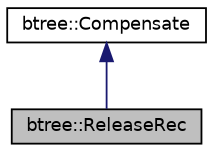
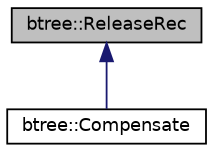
(107, 85) -> (107, 85)
